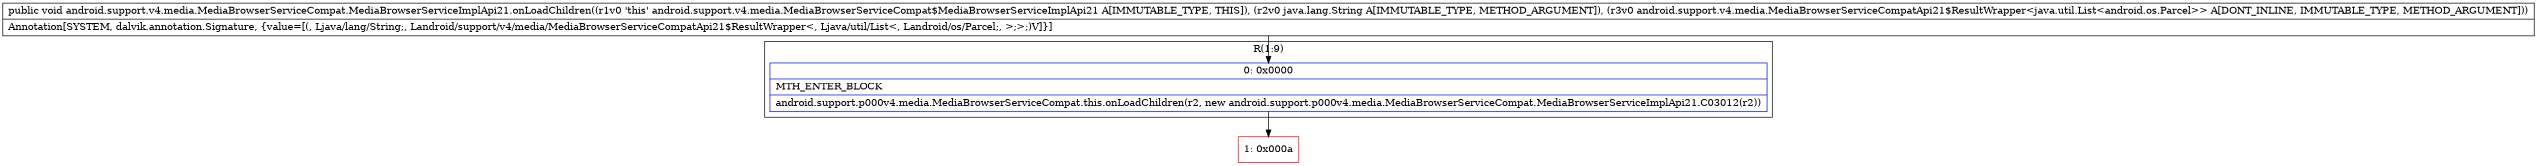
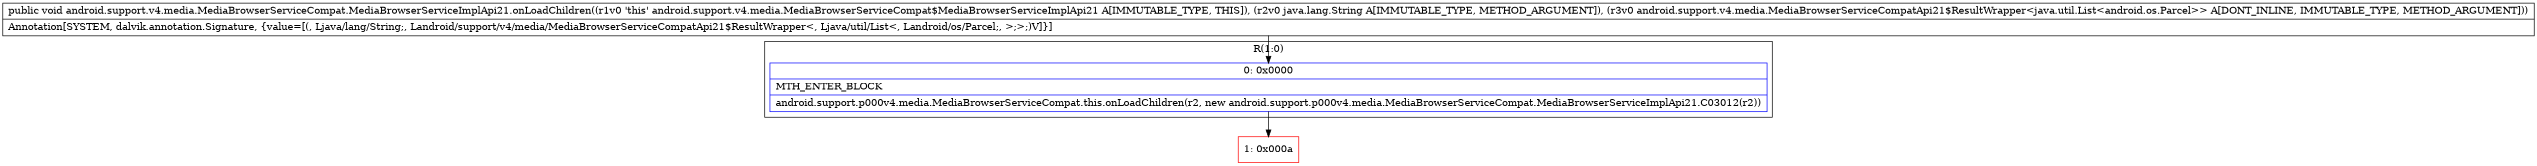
(1269, 49) -> (1269, 49)
